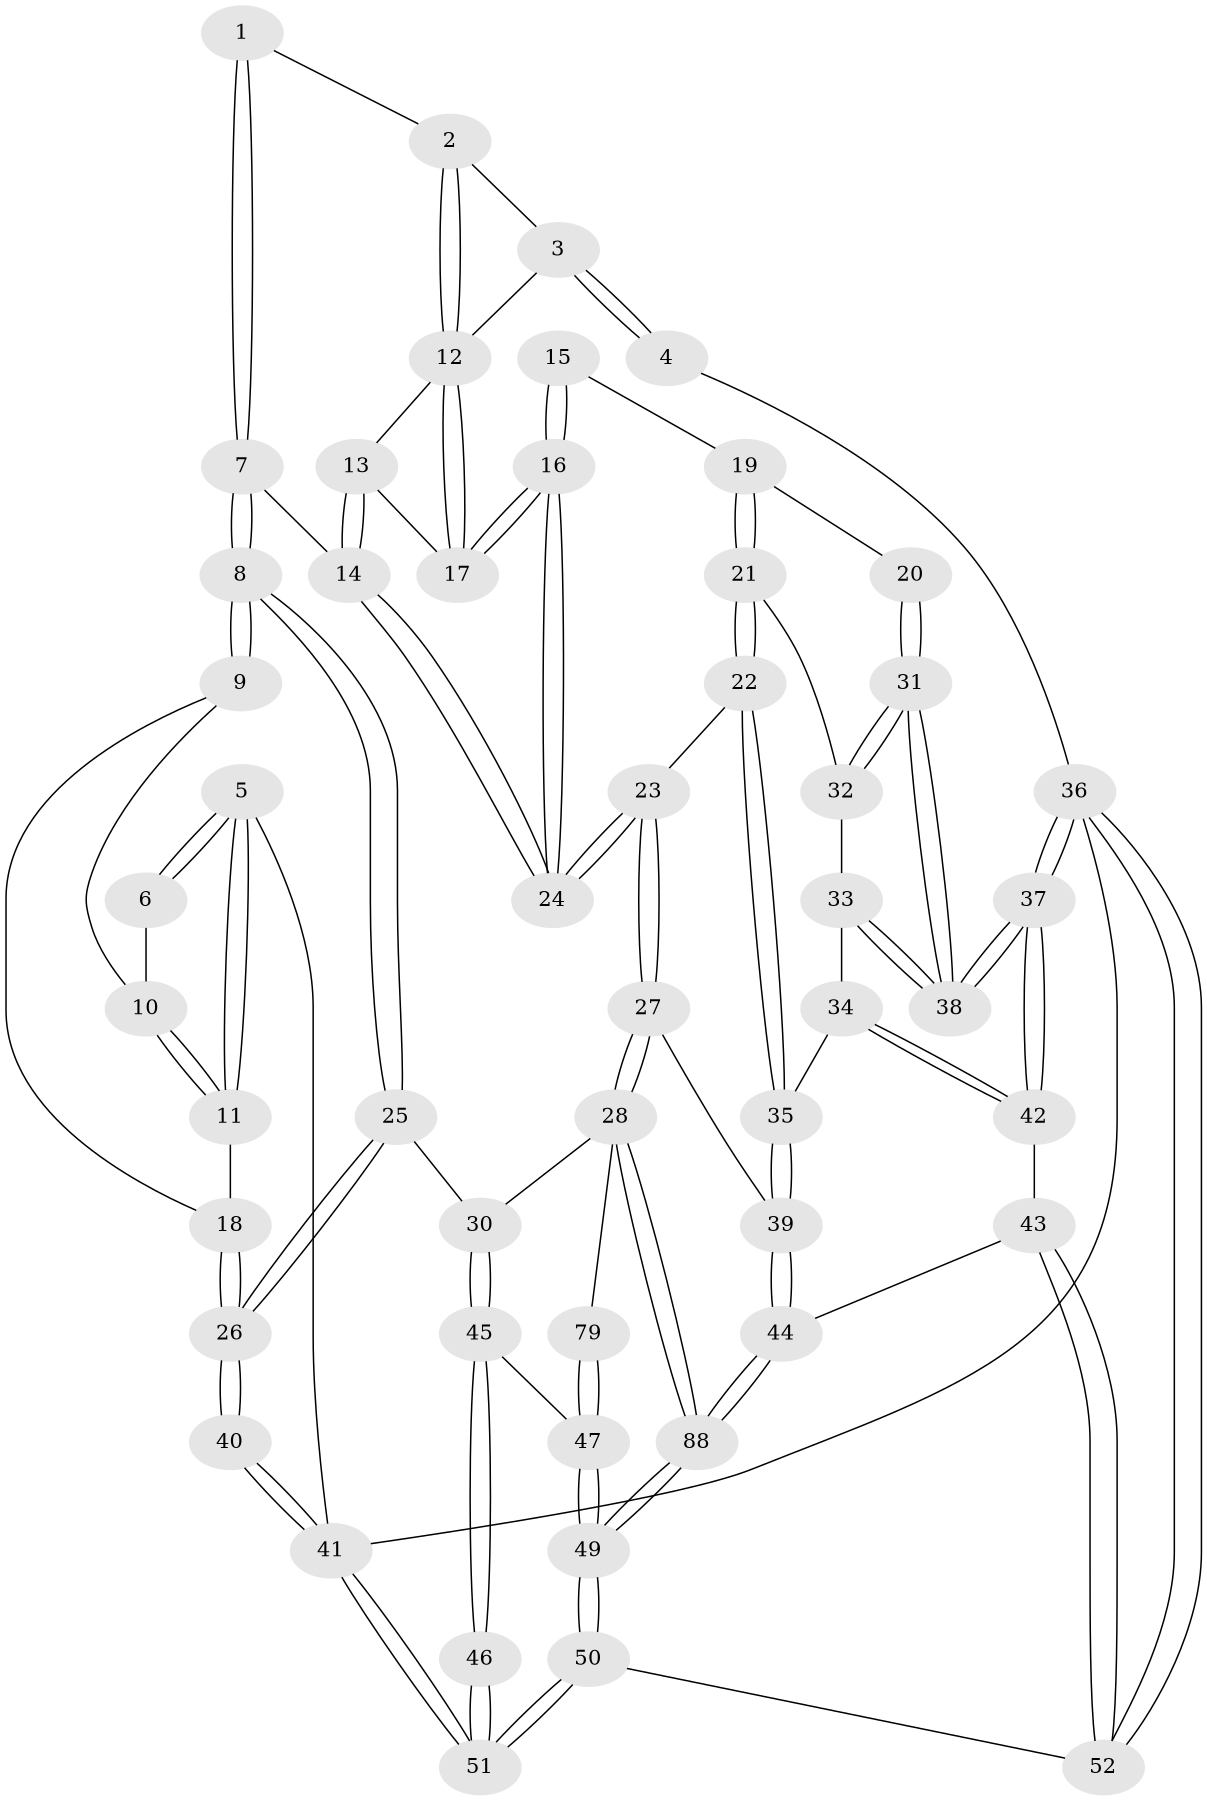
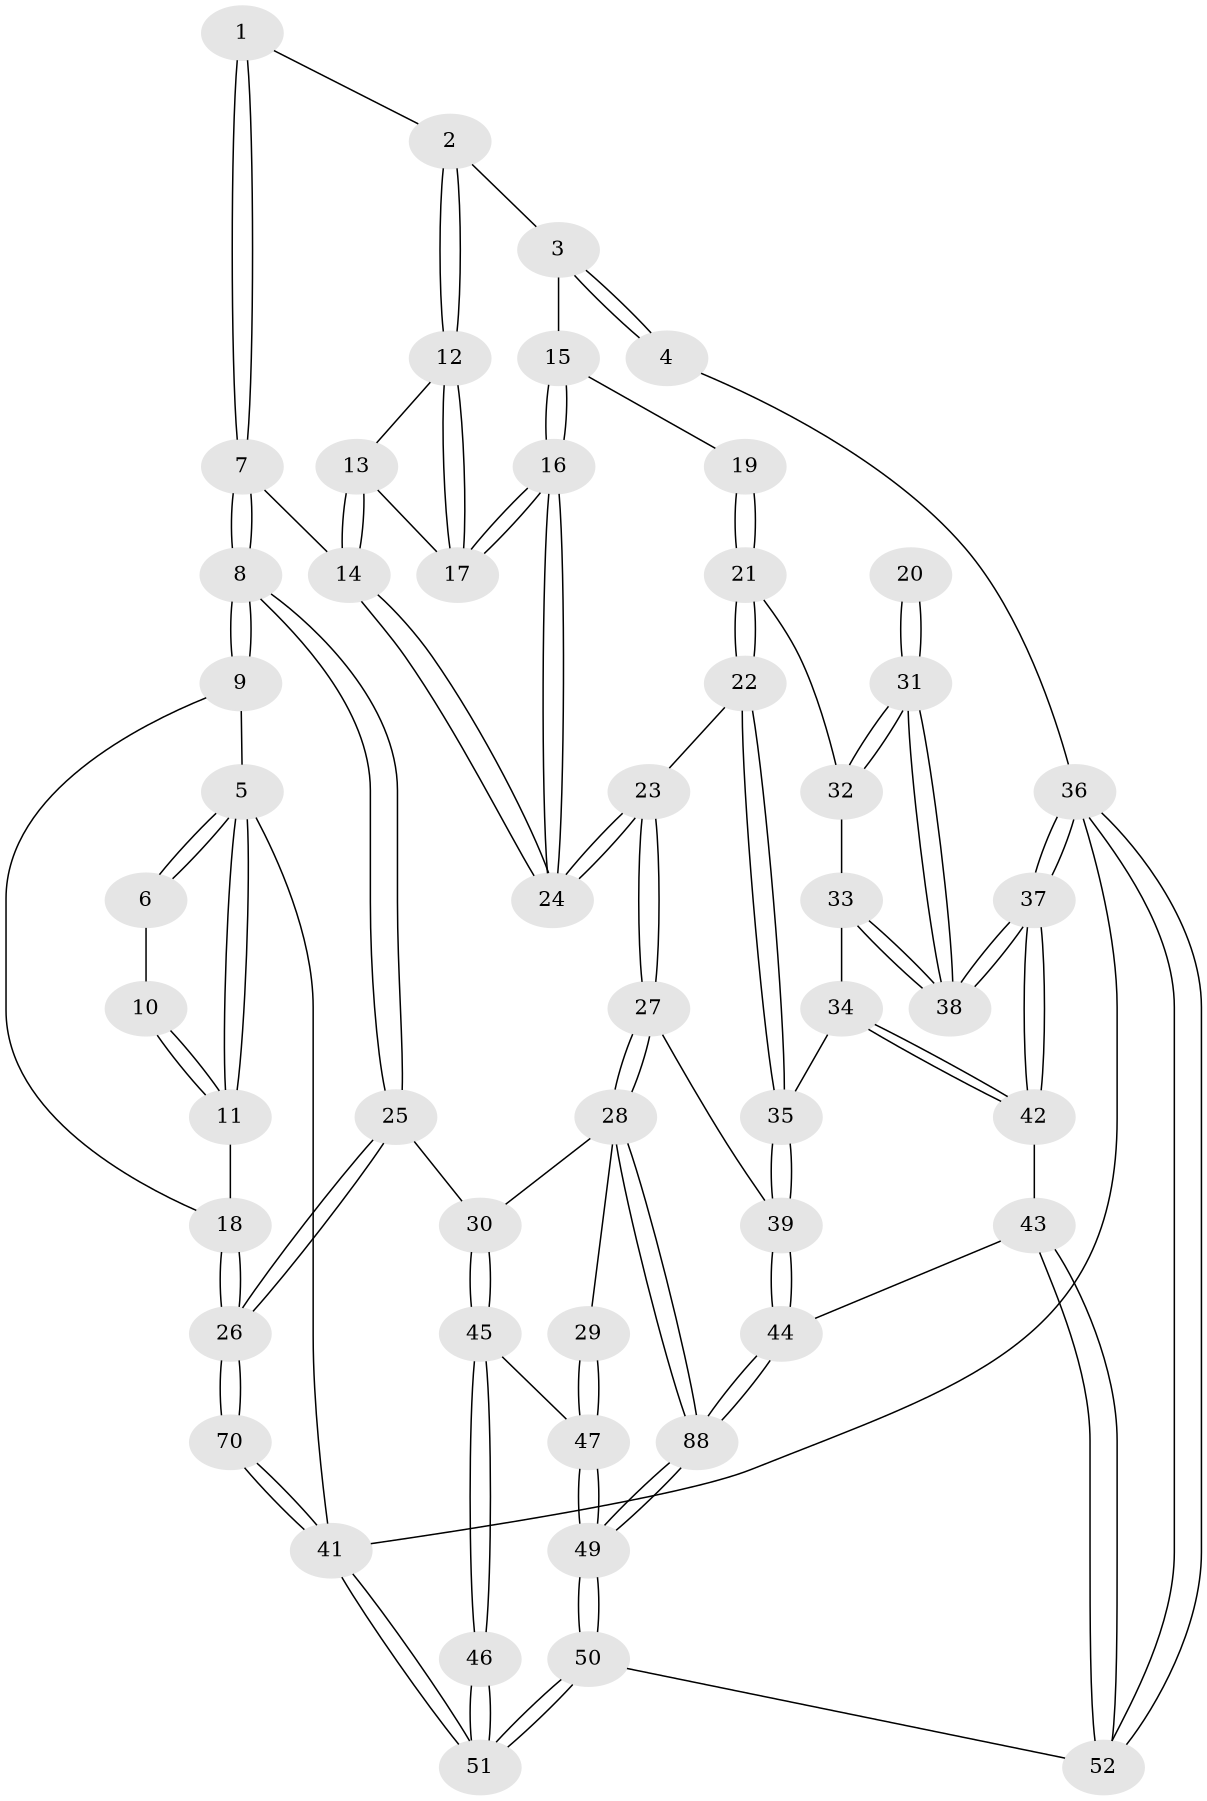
(505, 304) -> (559, 304)
(828, 521) -> none
(110, 833) -> (242, 738)
(589, 1334) -> (589, 1334)
(230, 1442) -> (230, 1442)
